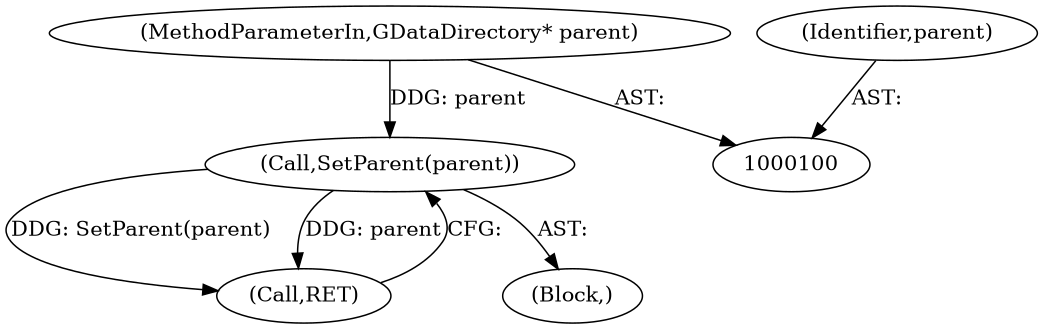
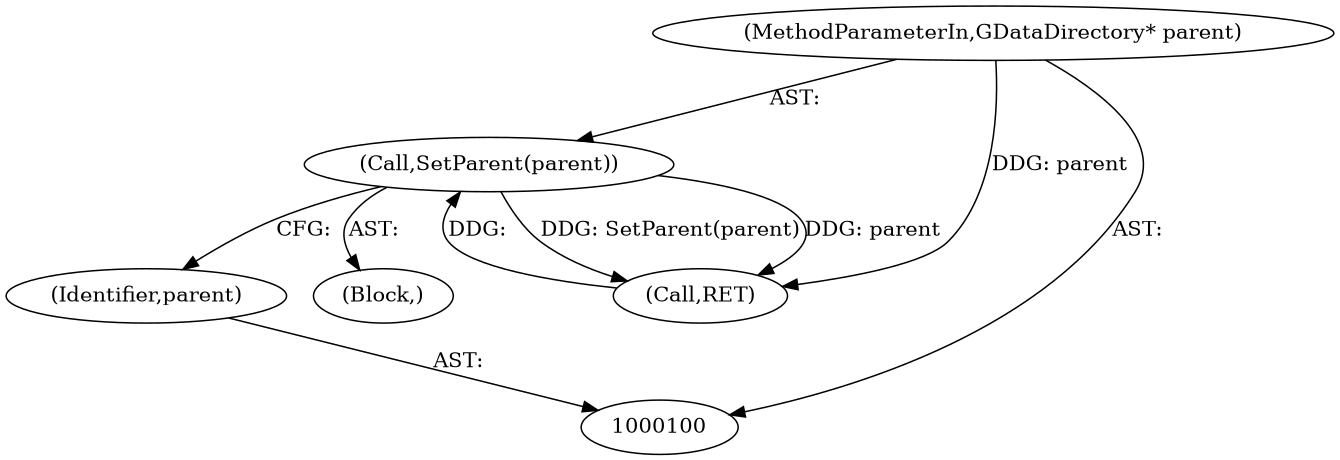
(459, 99) -> (799, 99)
none -> (285, 215)
none -> (959, 228)
(478, 230) -> (481, 230)
